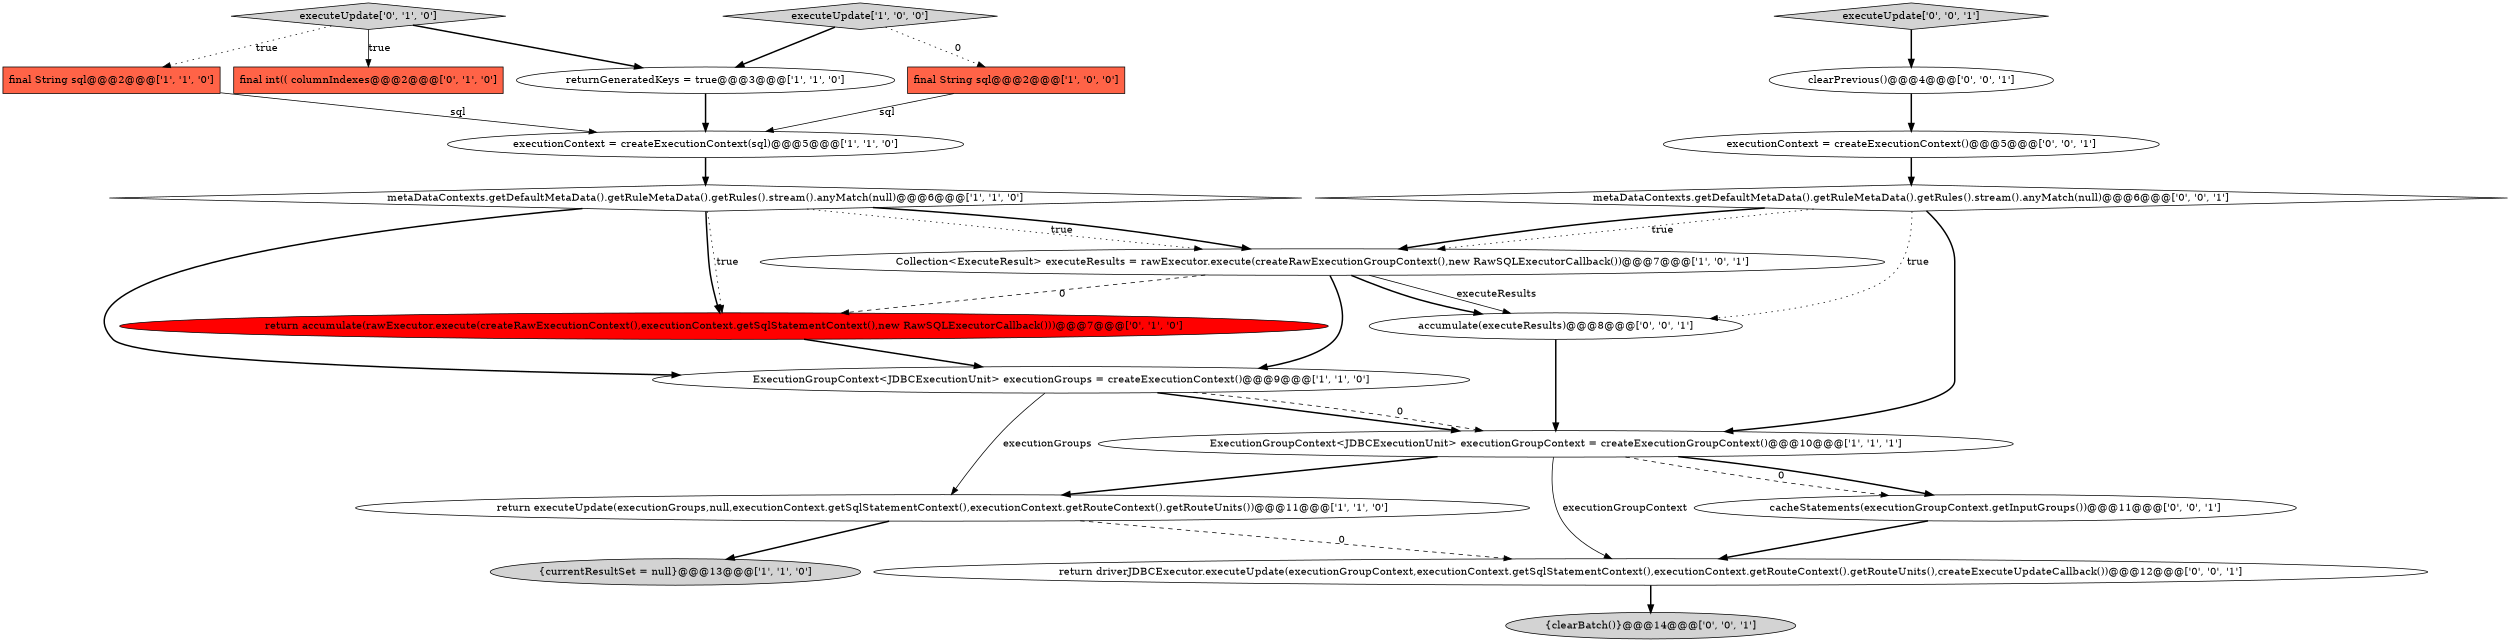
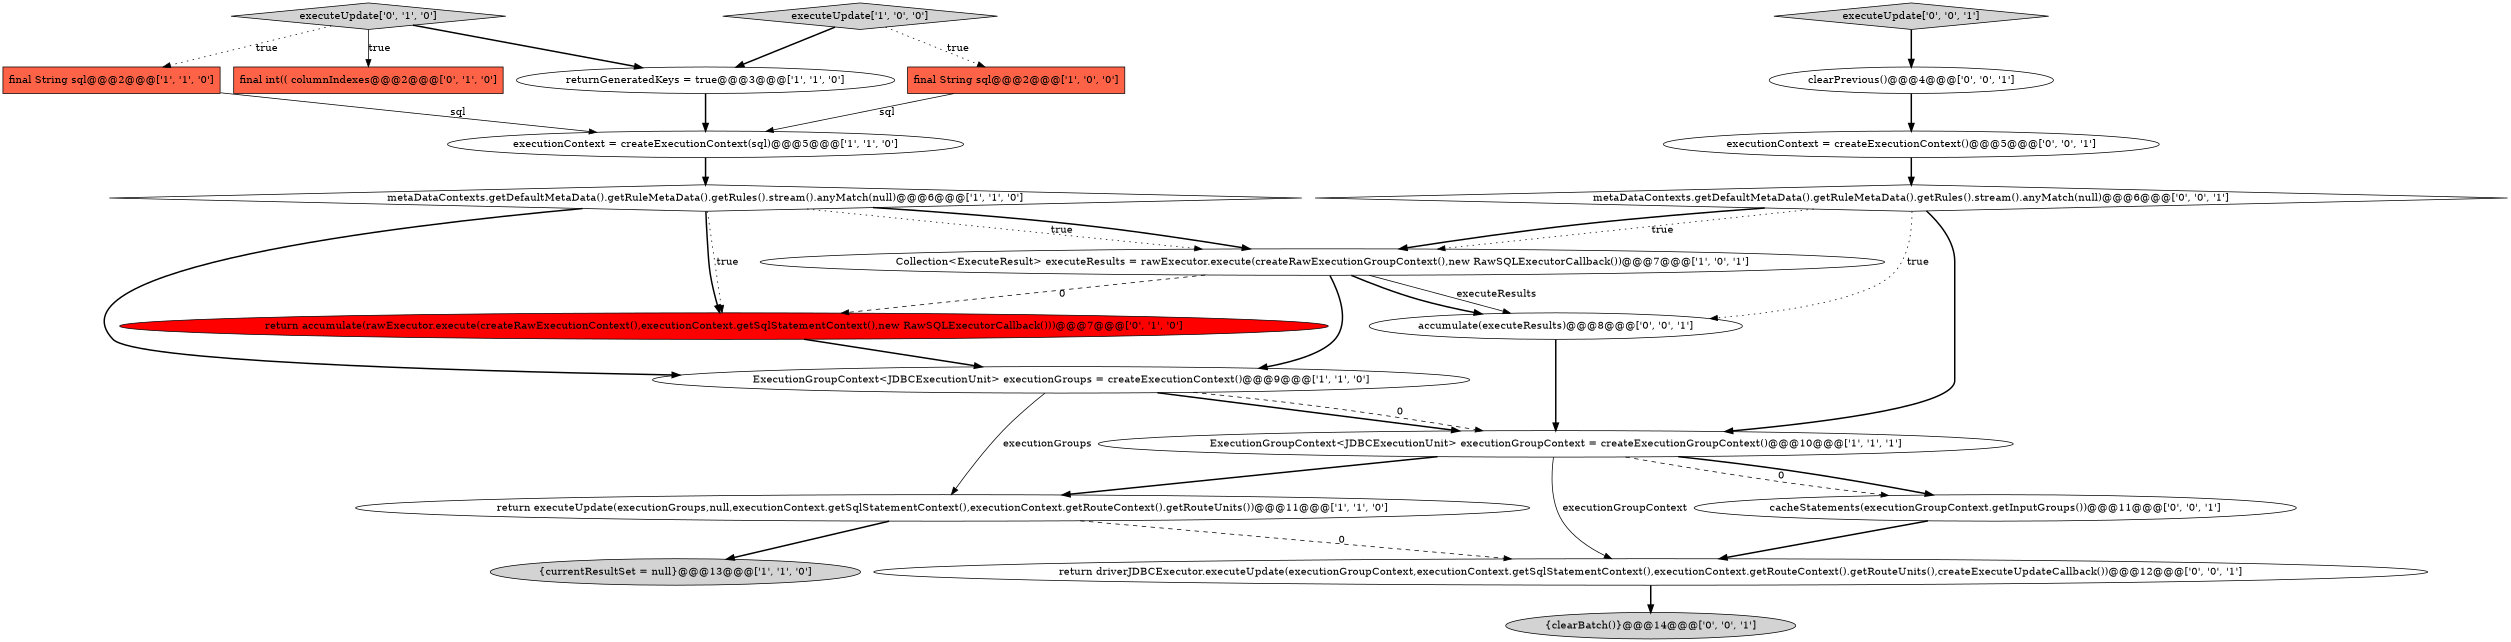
(958, 48) -> (958, 48)
